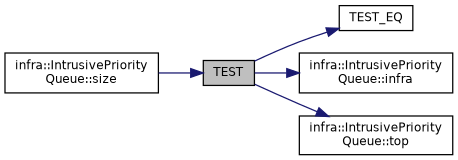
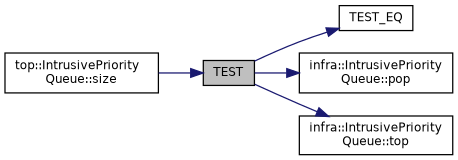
(82, 73) -> (82, 73)
(376, 73) -> (376, 73)
